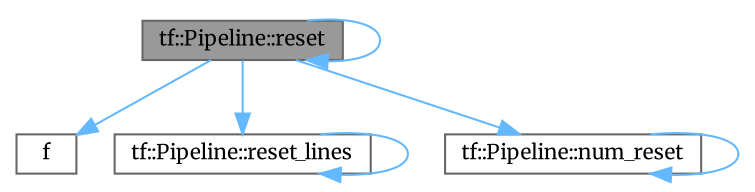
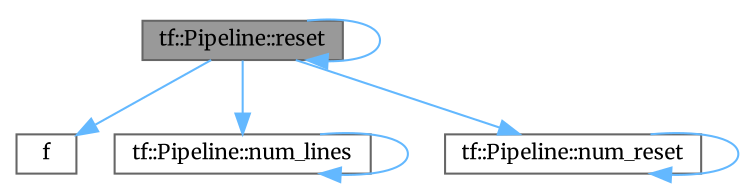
(243, 154) -> (243, 154)
